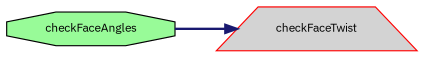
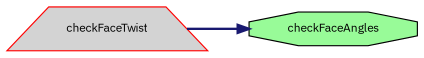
(200, 29) -> (212, 29)
